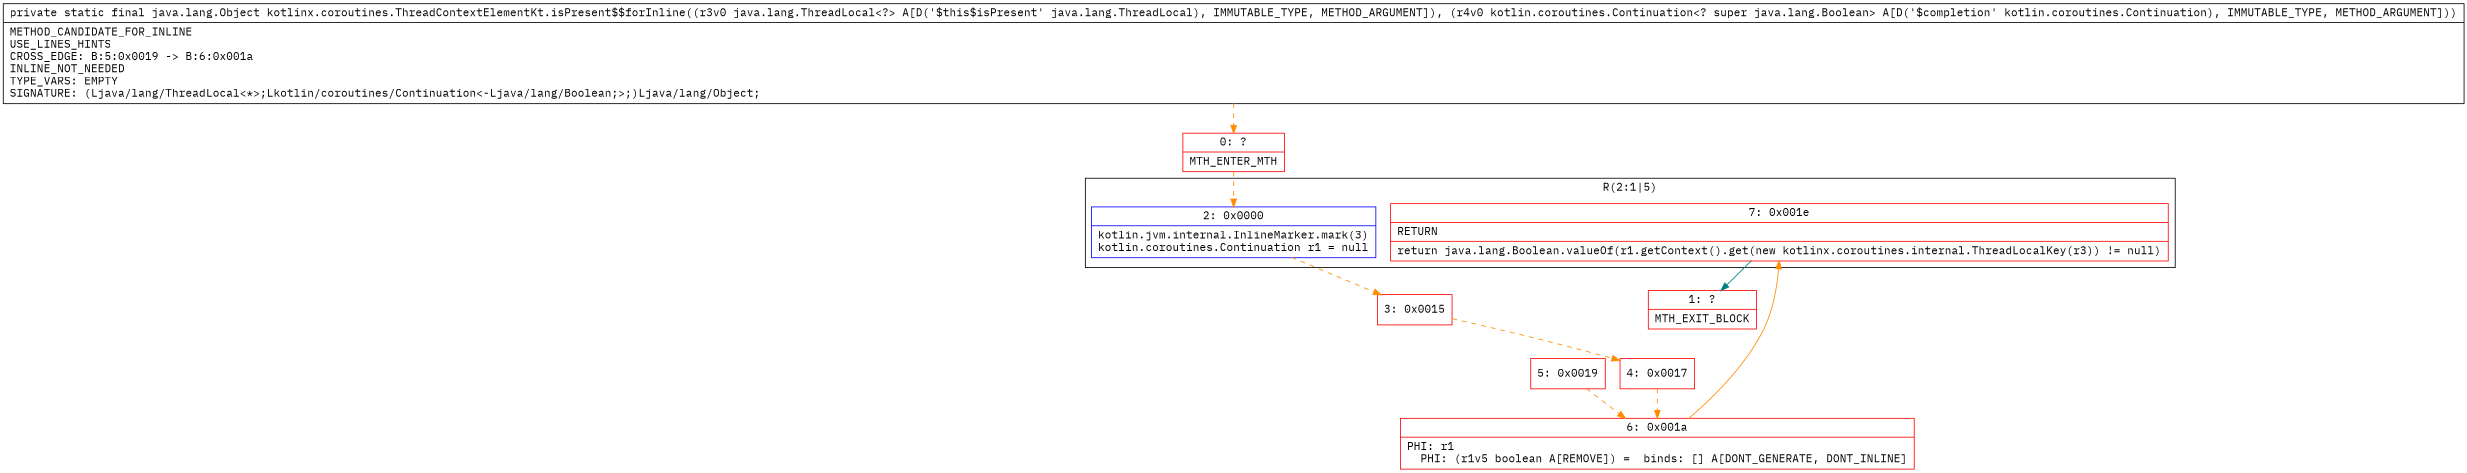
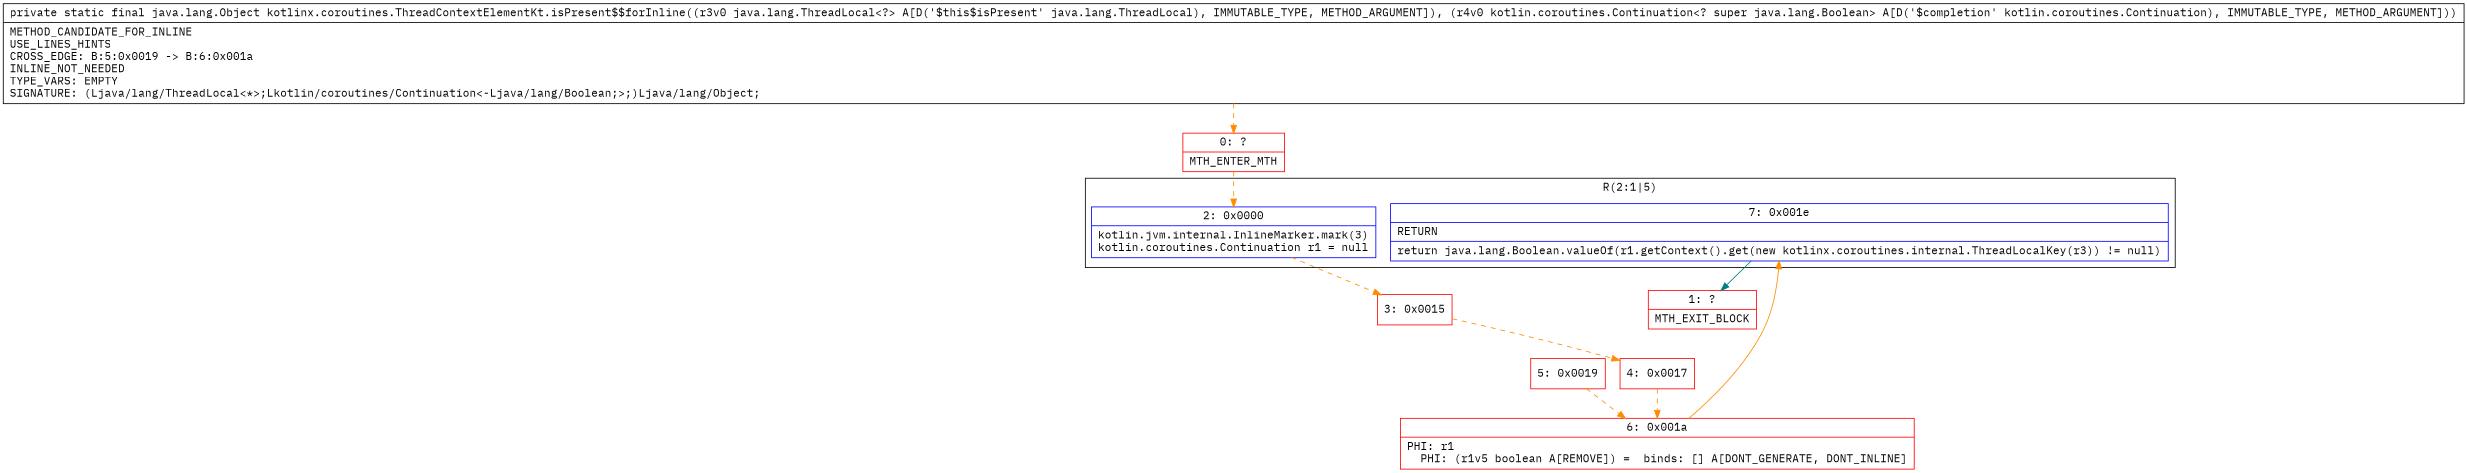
(1779, 232) -> (1779, 232)
